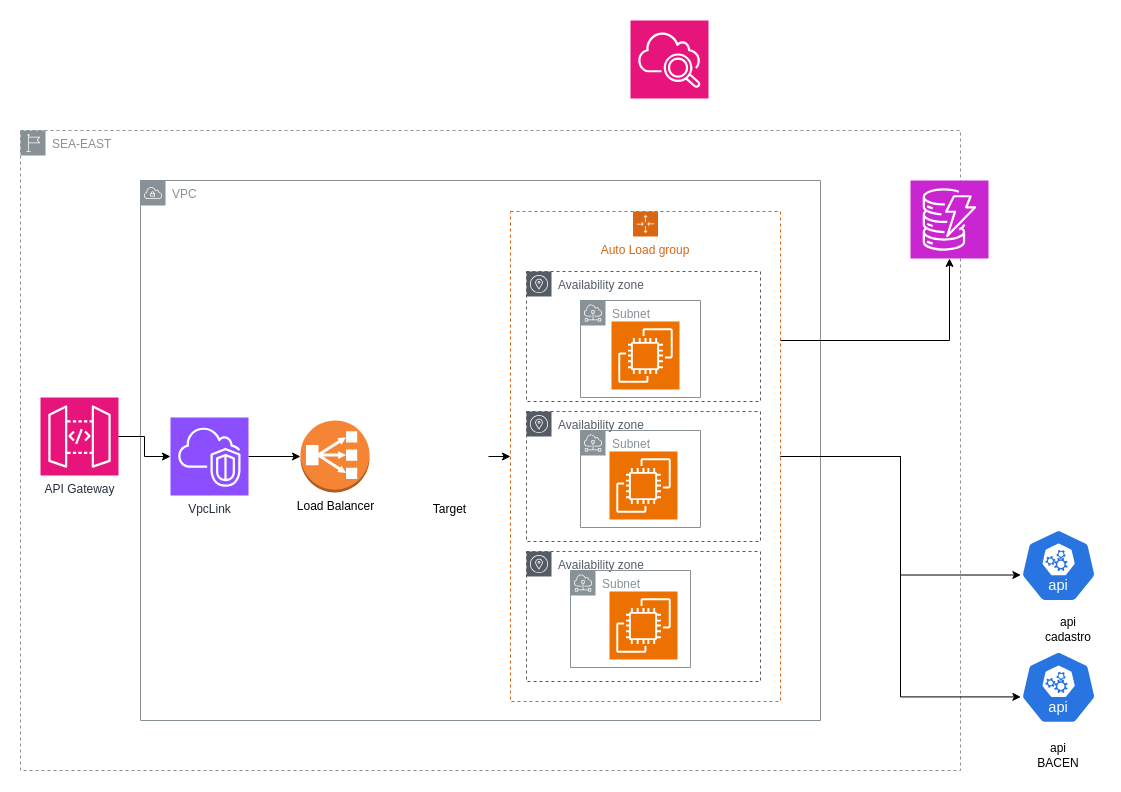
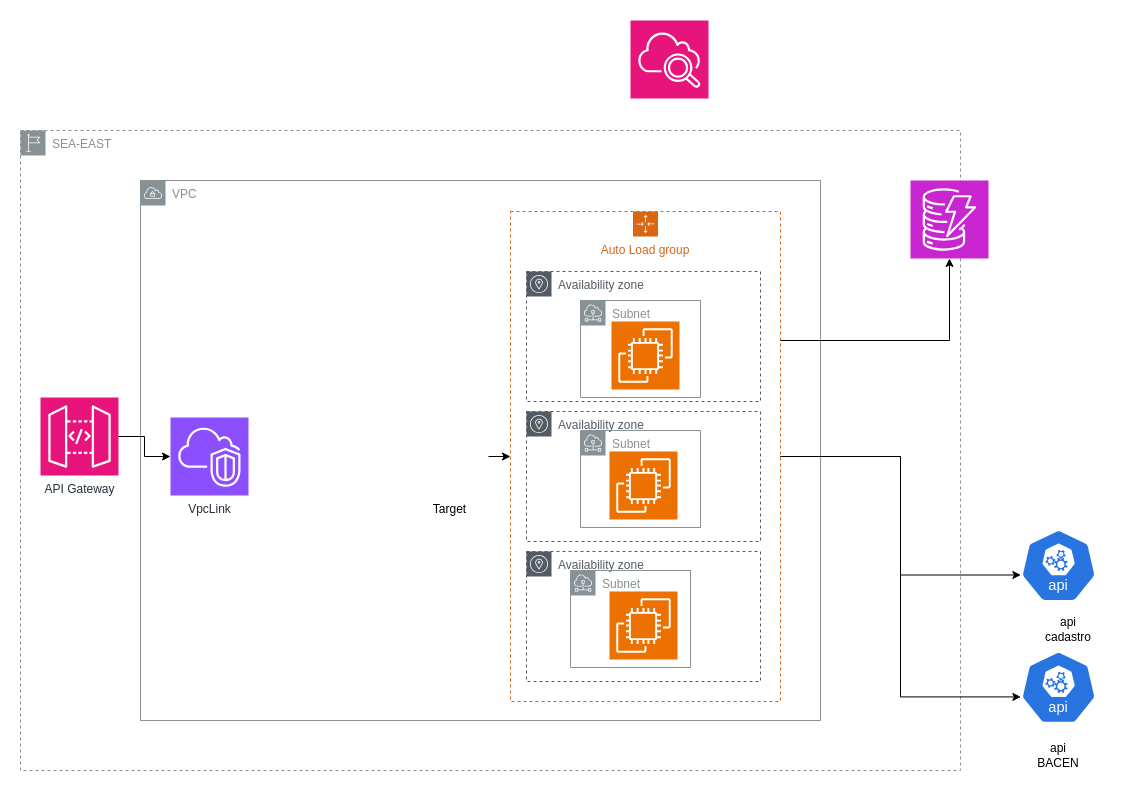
(271, 457) -> none
(335, 457) -> none
